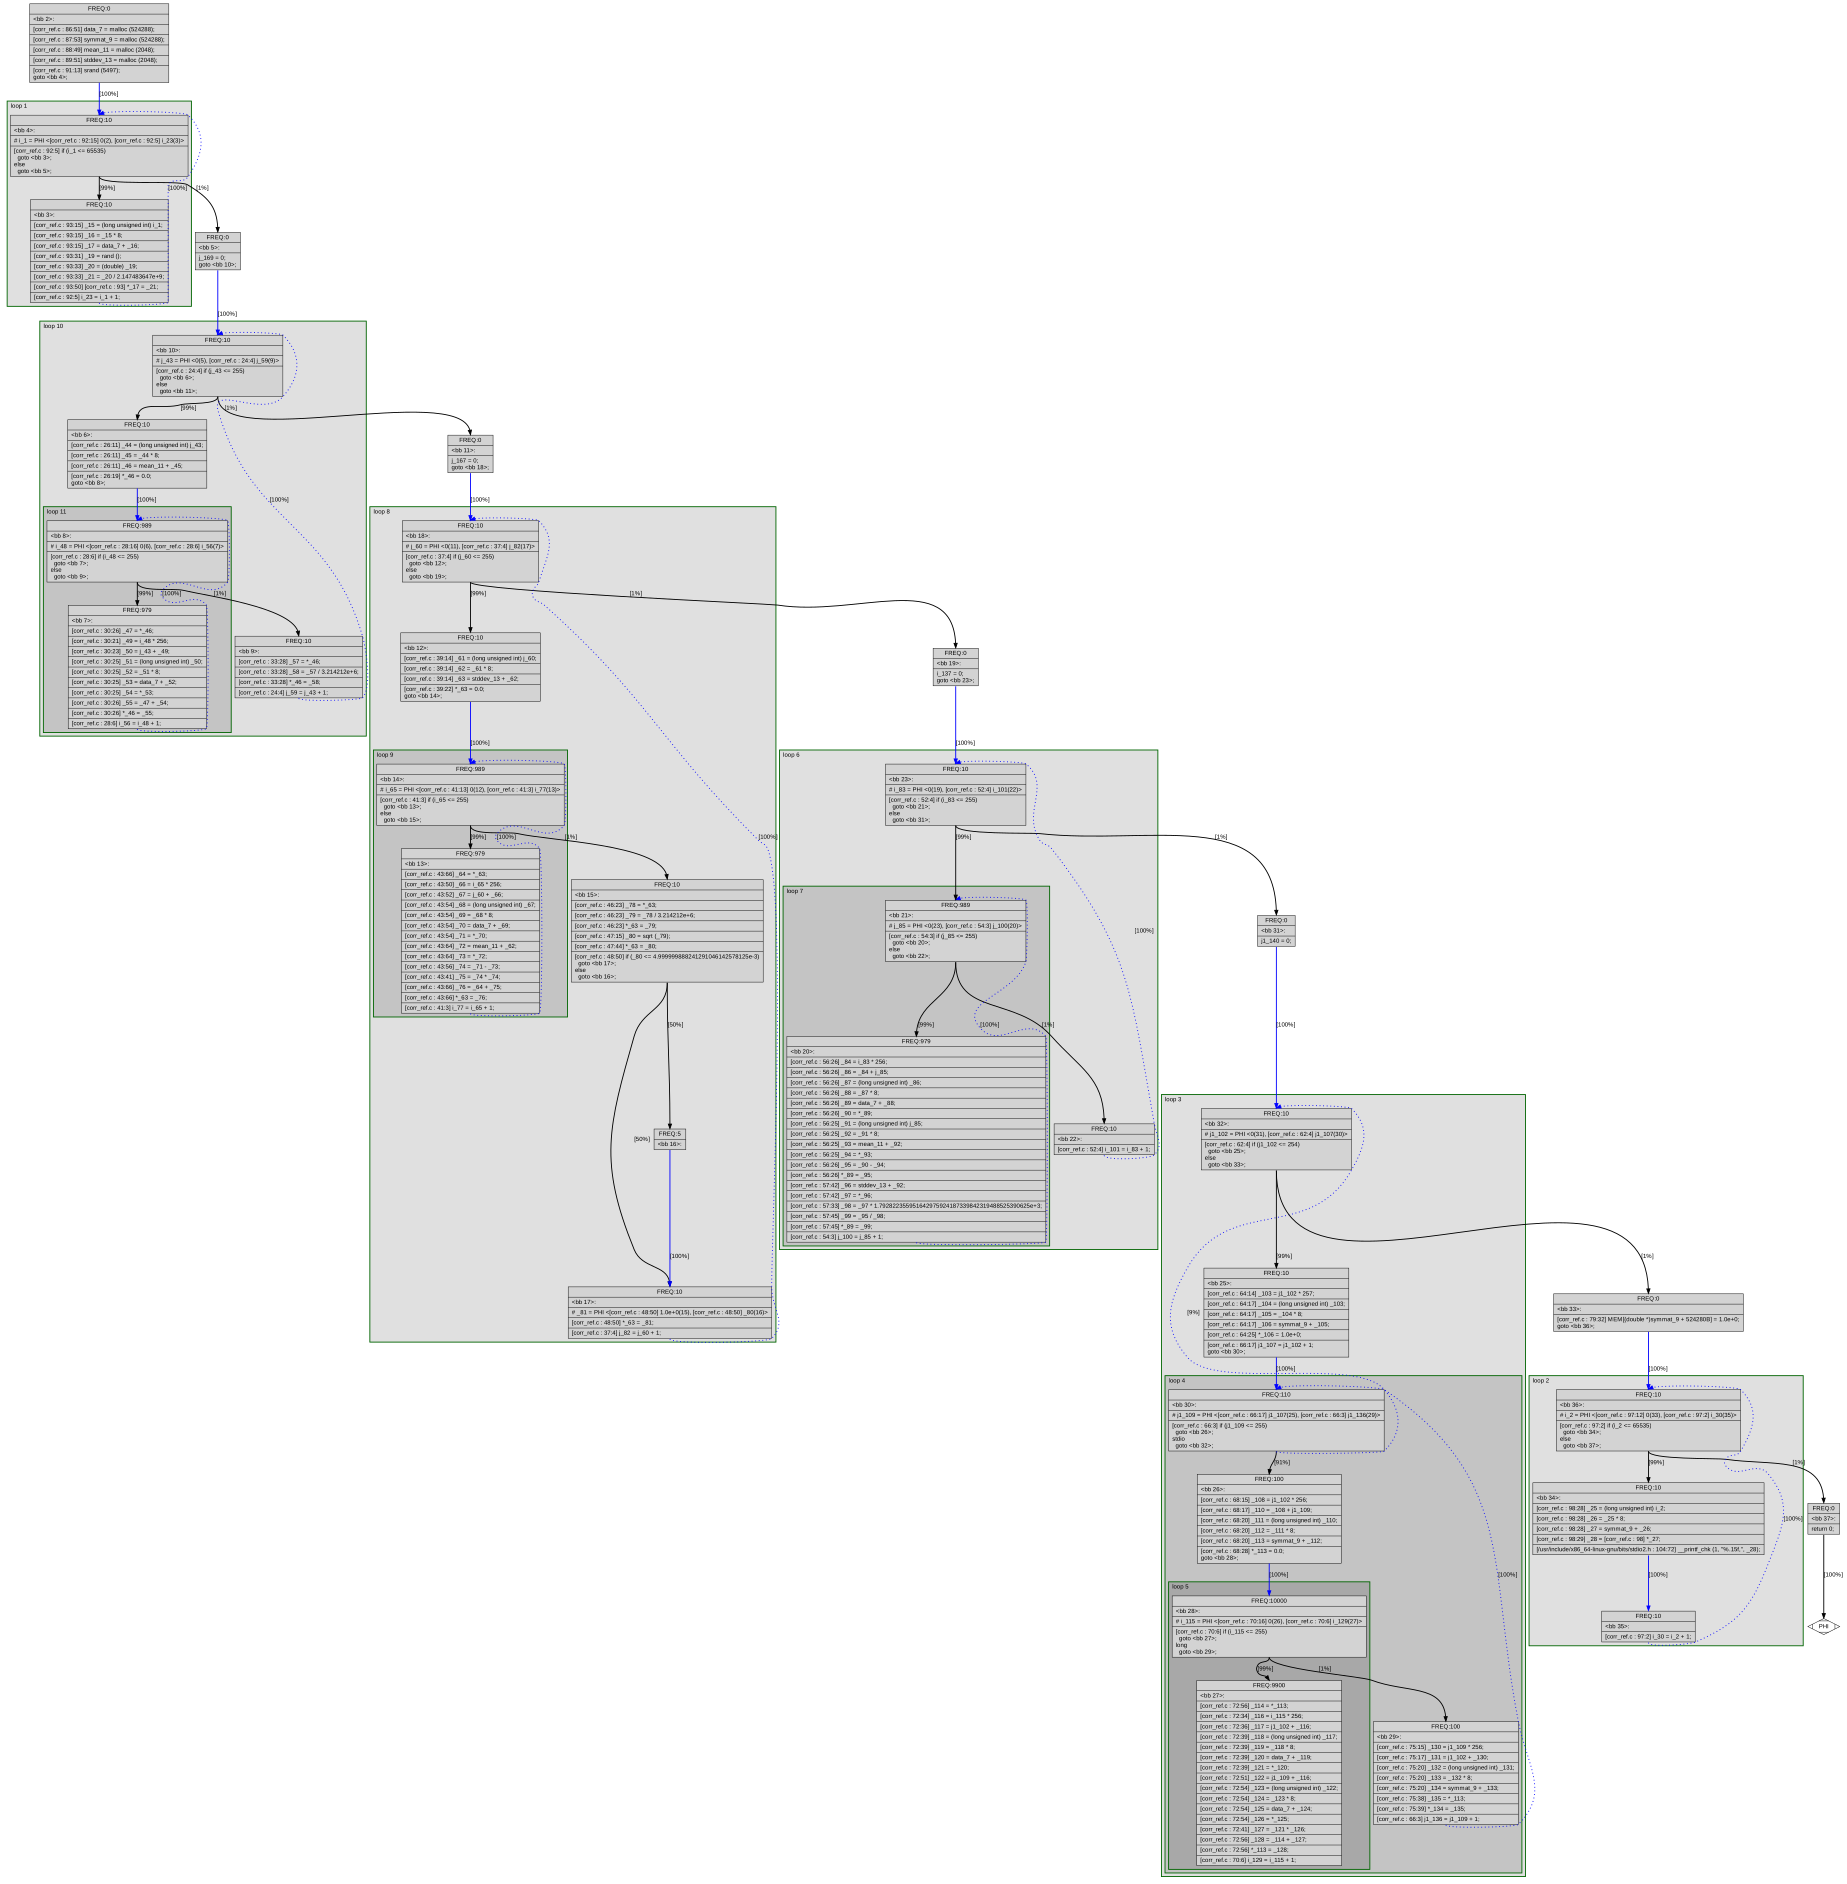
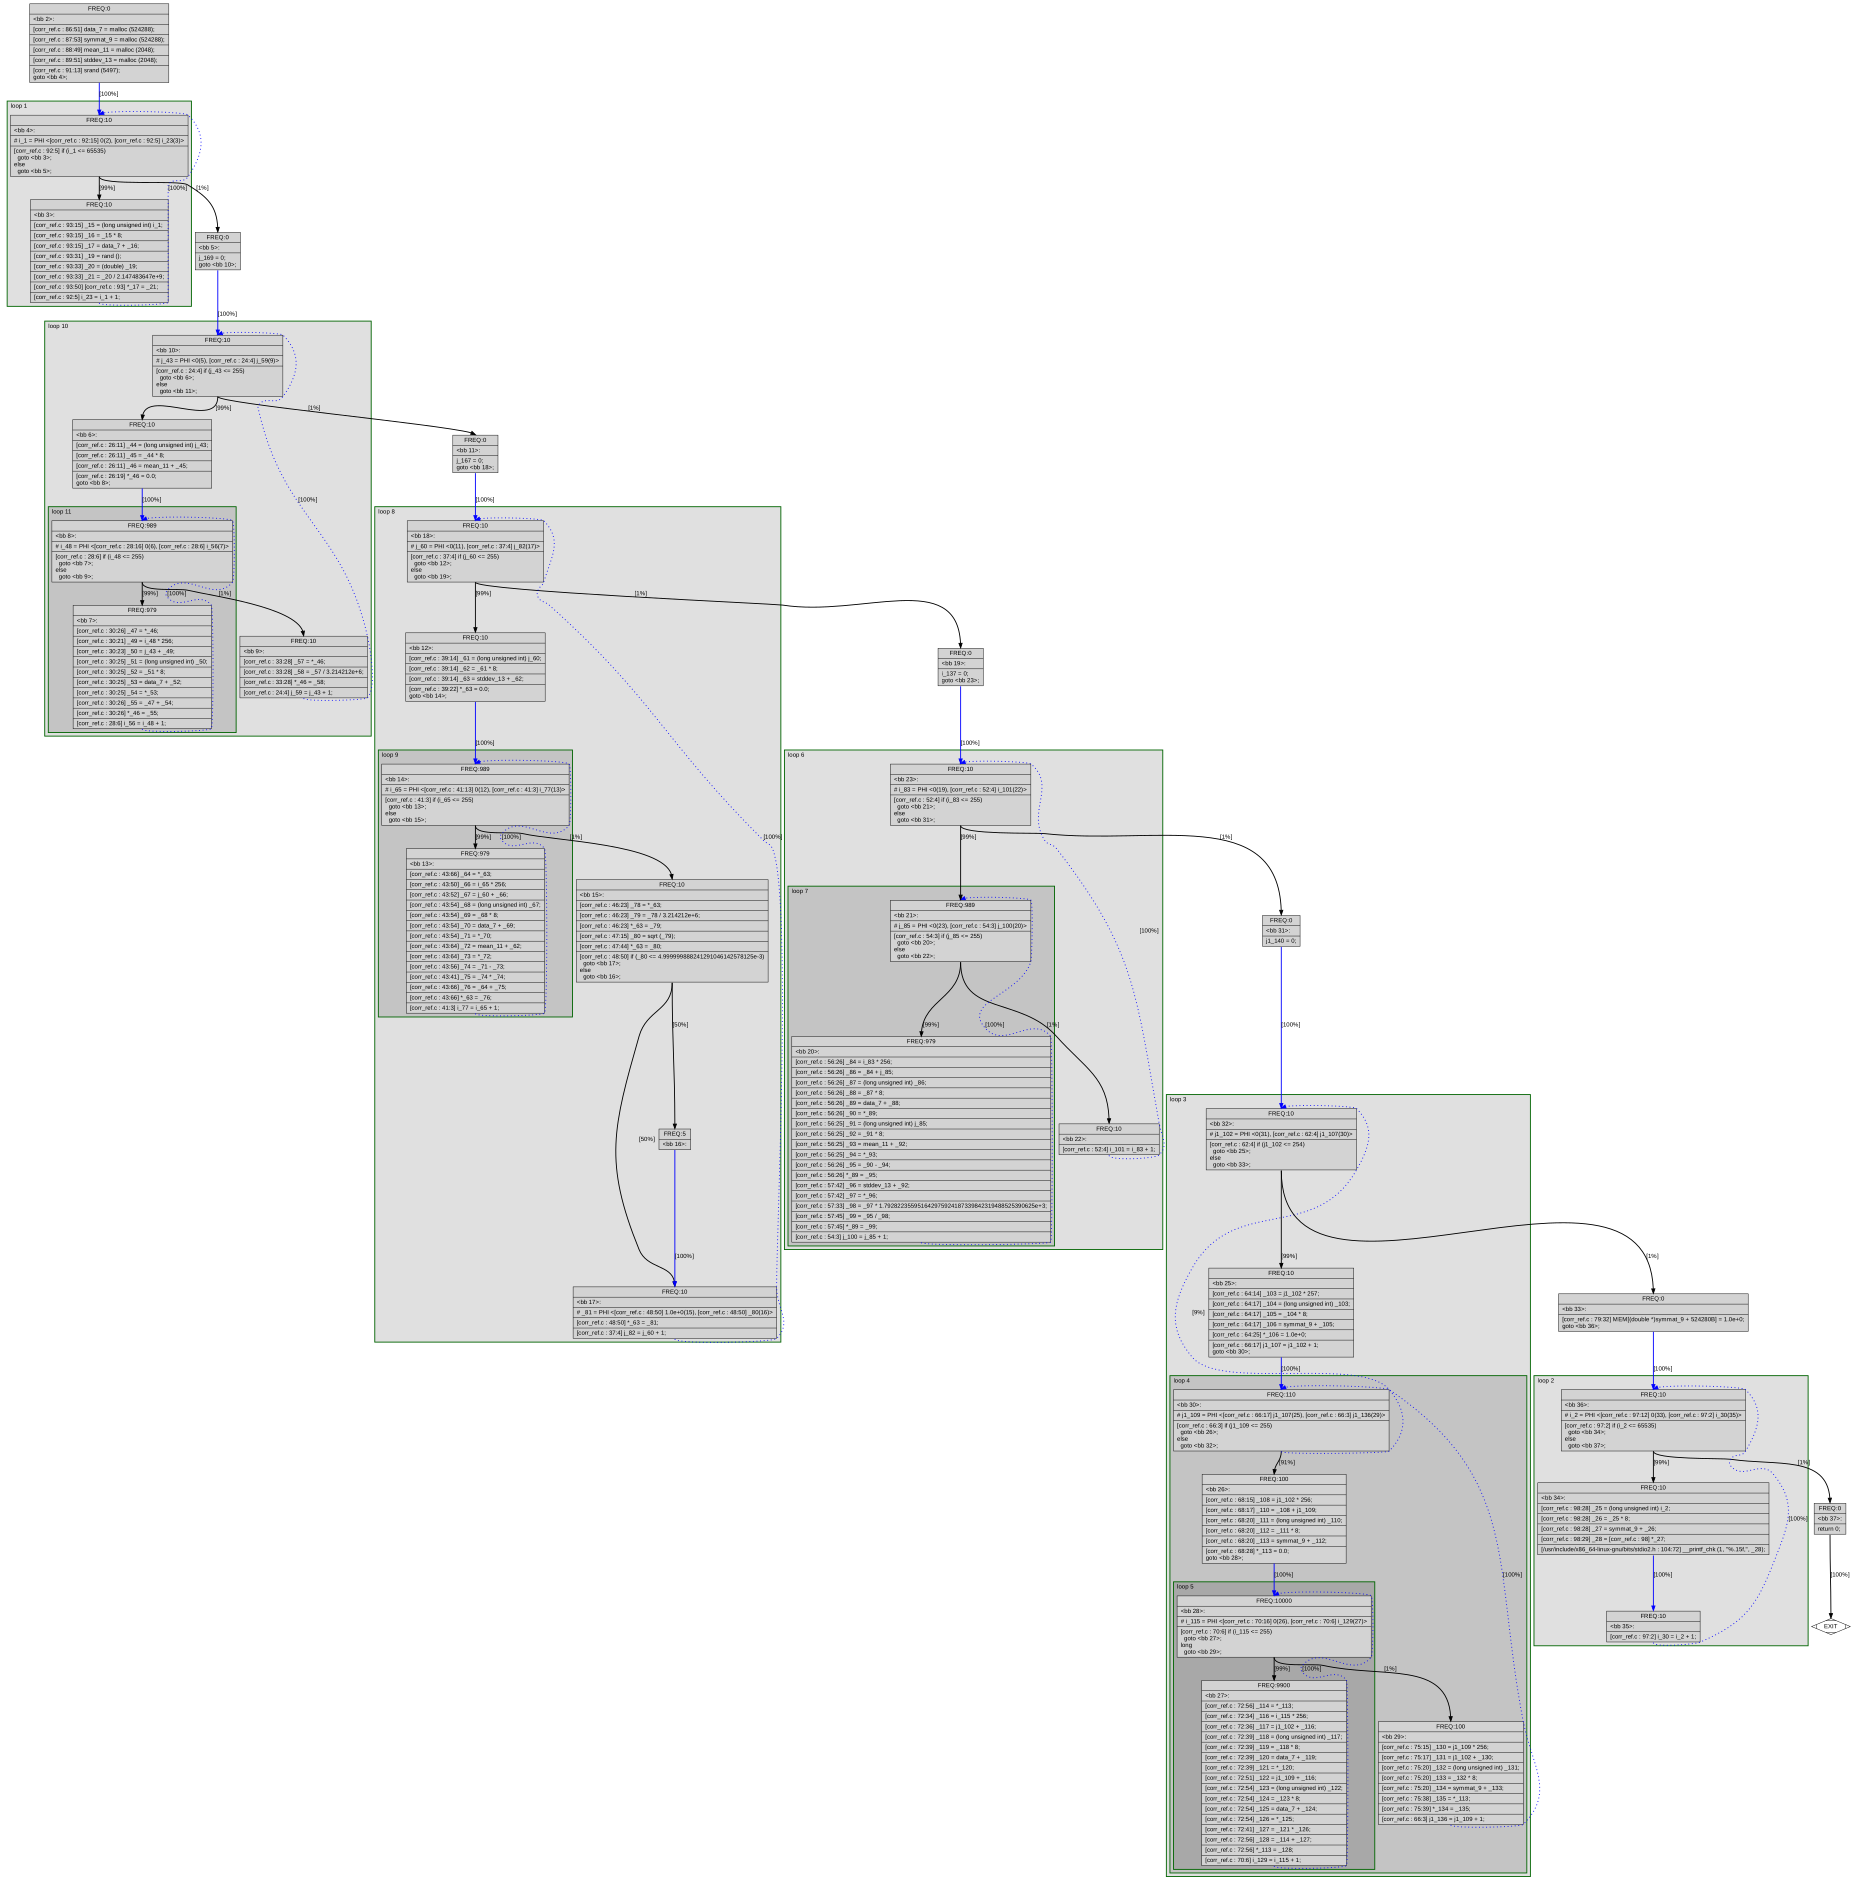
(1179, 1439) -> (1183, 1439)
(1824, 1627) -> (1831, 1627)
none -> (1335, 1675)
